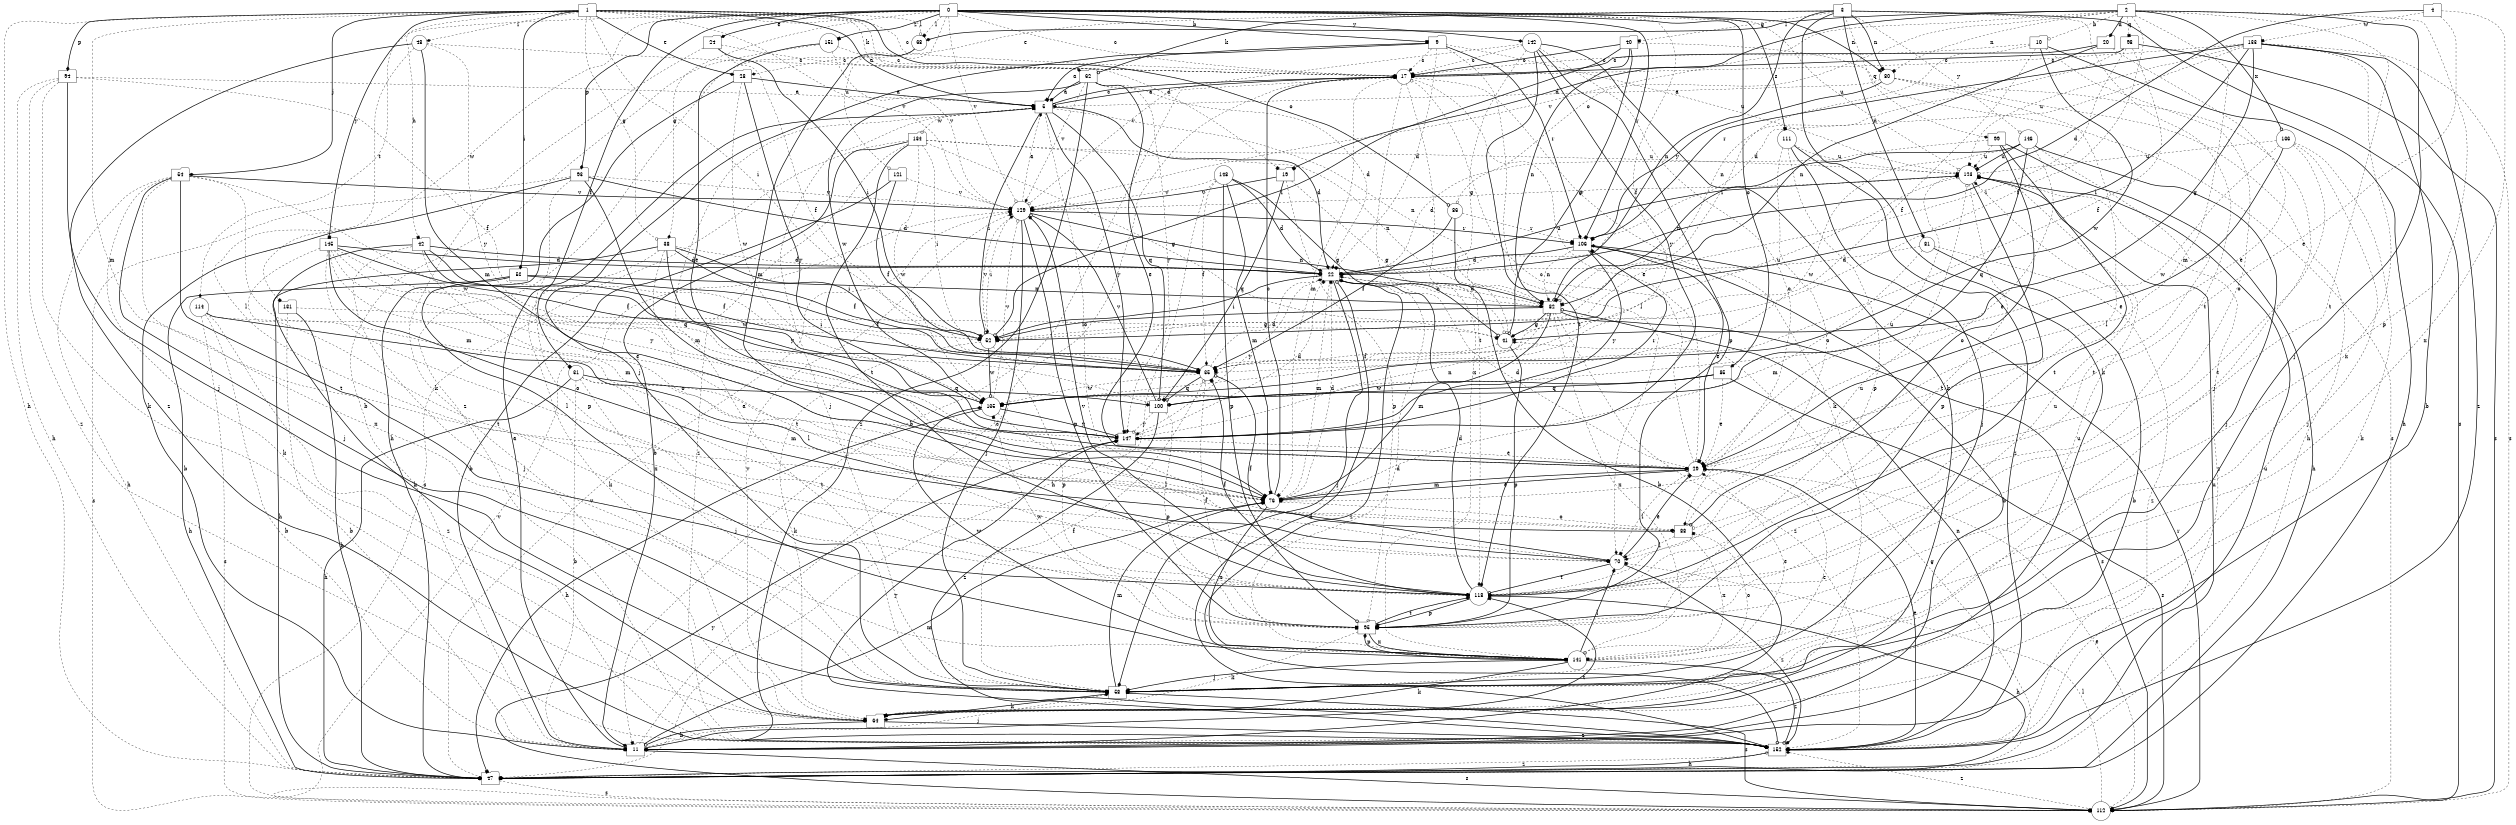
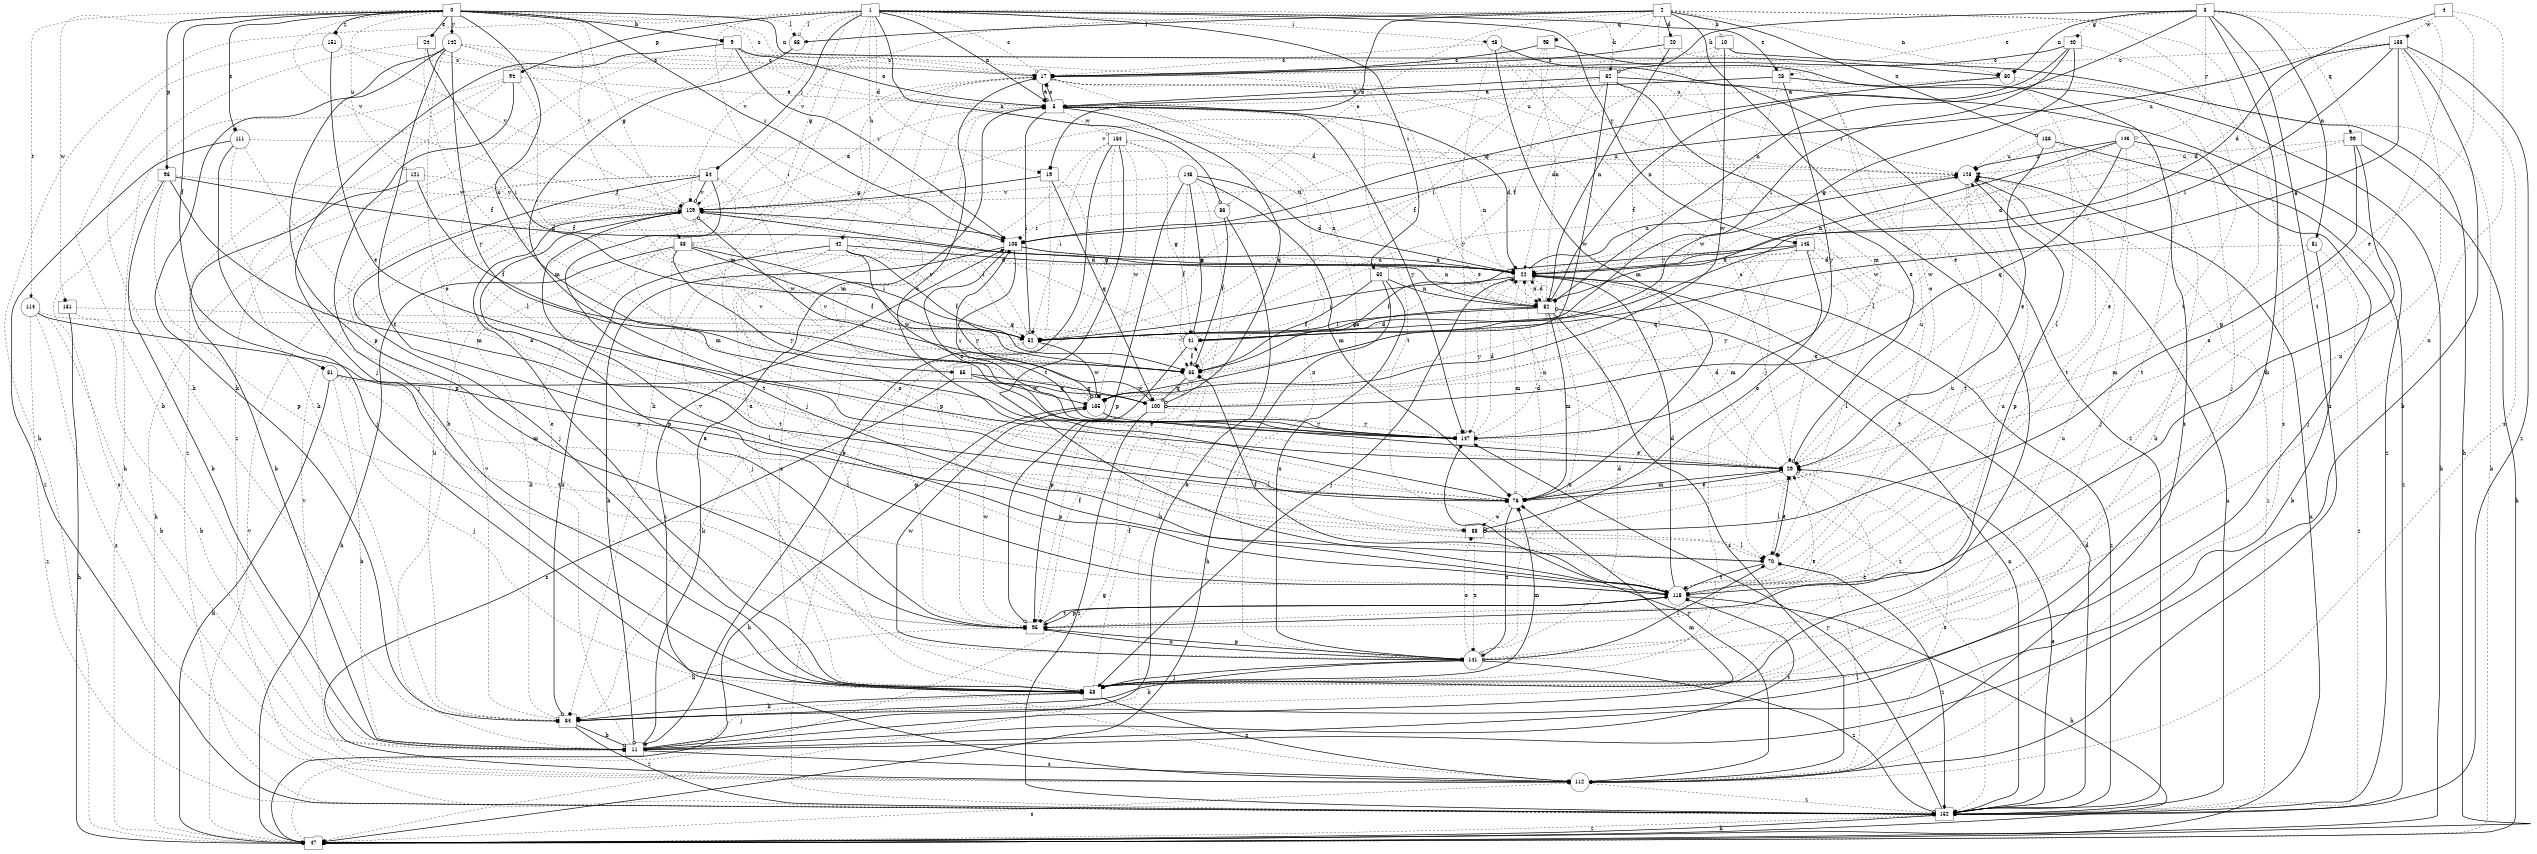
(1397, 529) -> none
none -> (2402, 577)
none -> (1712, 605)
